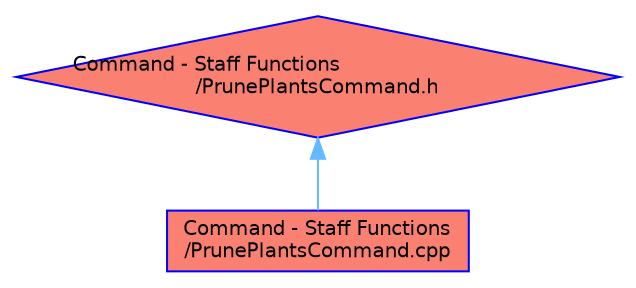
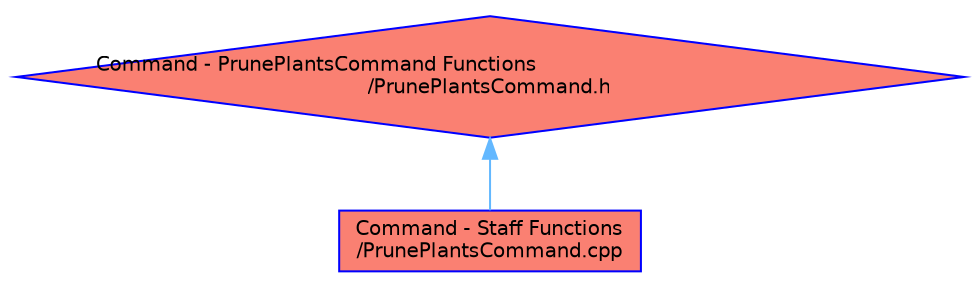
(318, 77) -> (490, 77)
